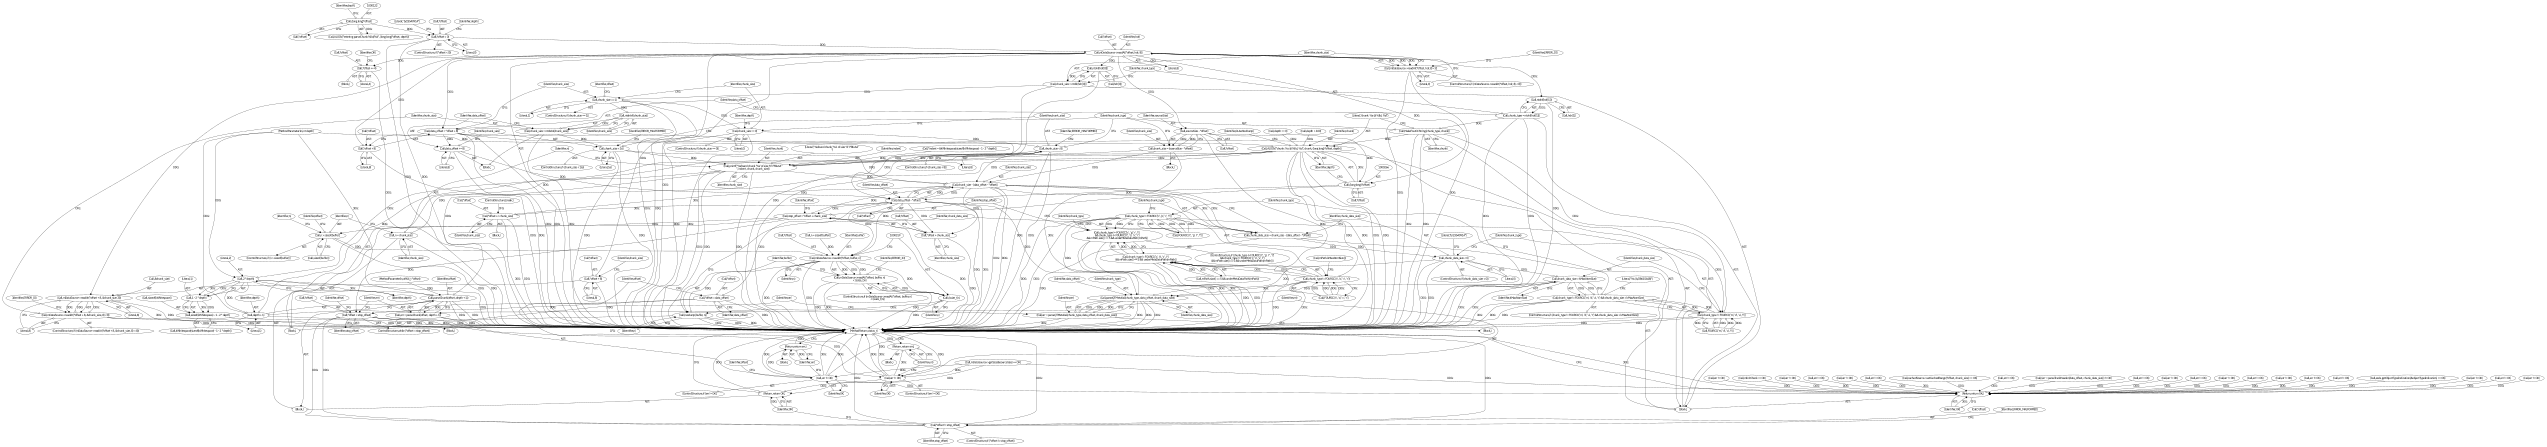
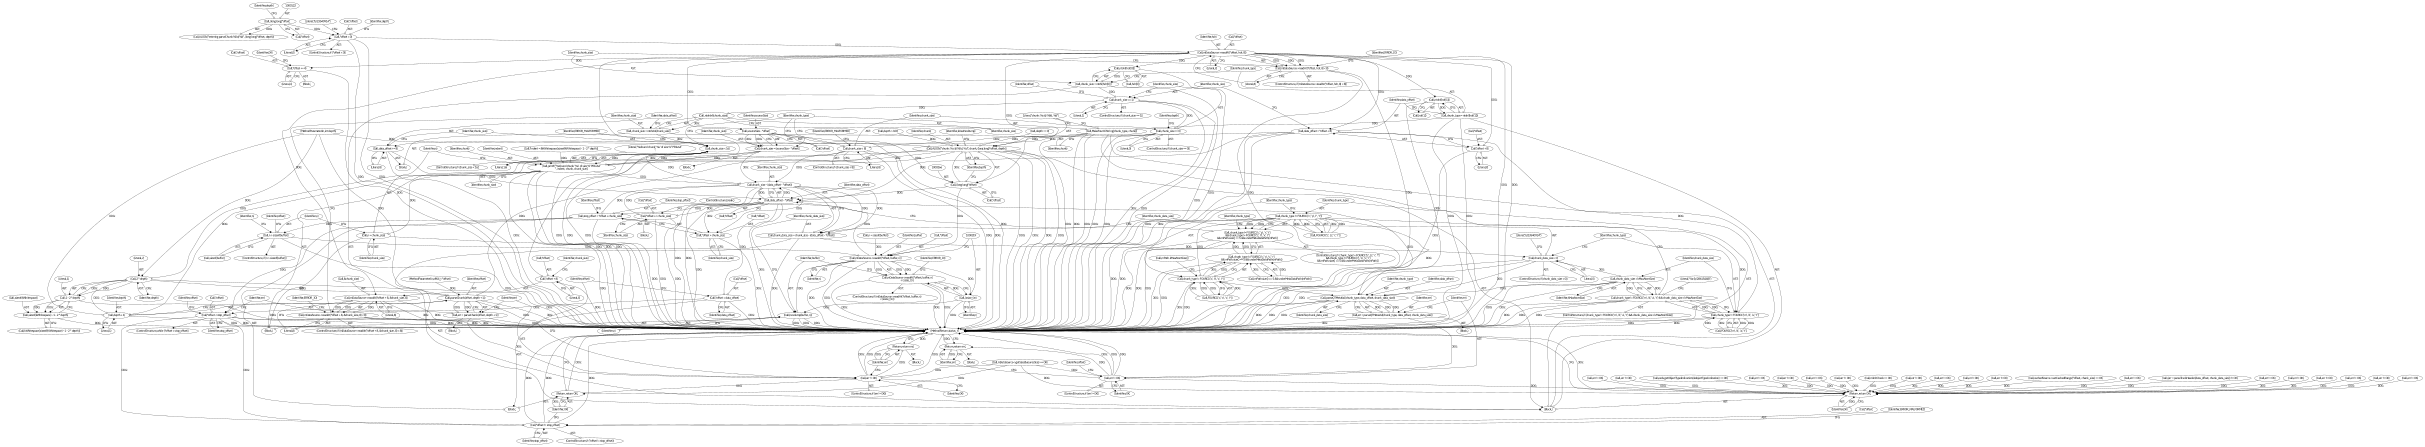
none -> (499, 326)
